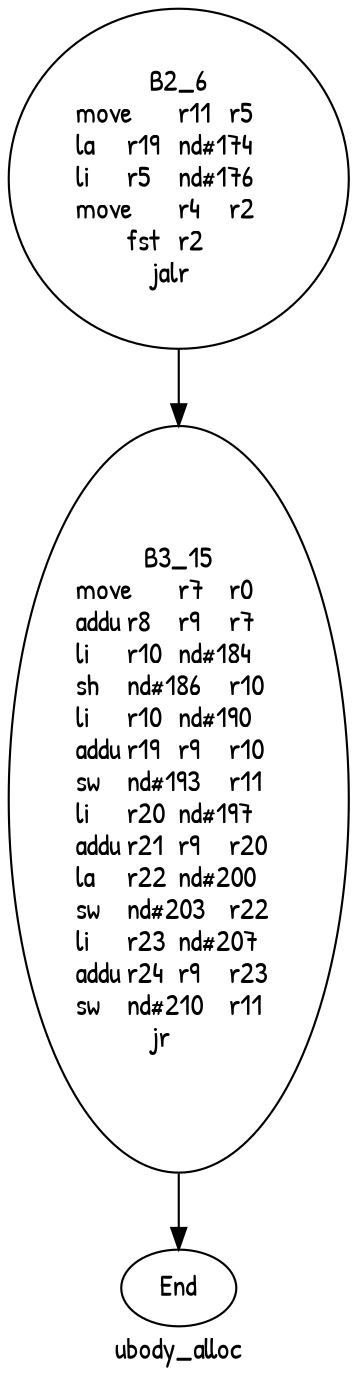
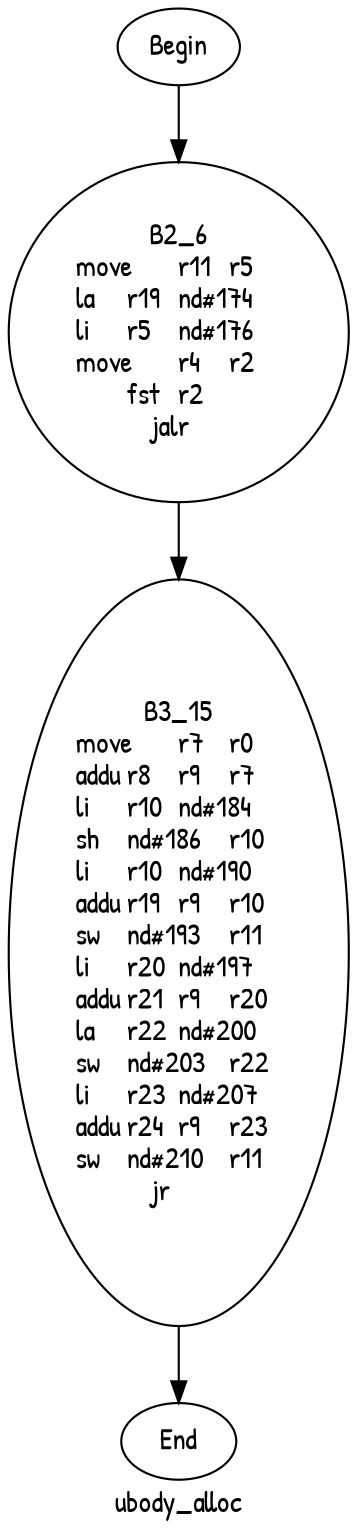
none -> (179, 47)
